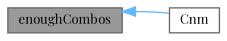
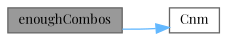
(152, 12) -> (139, 29)
